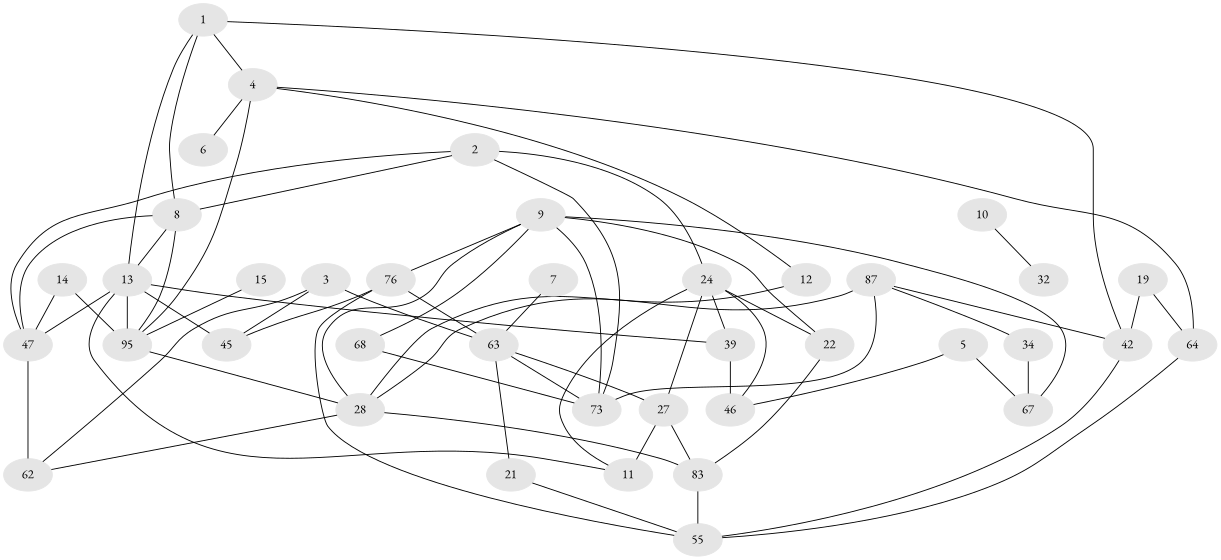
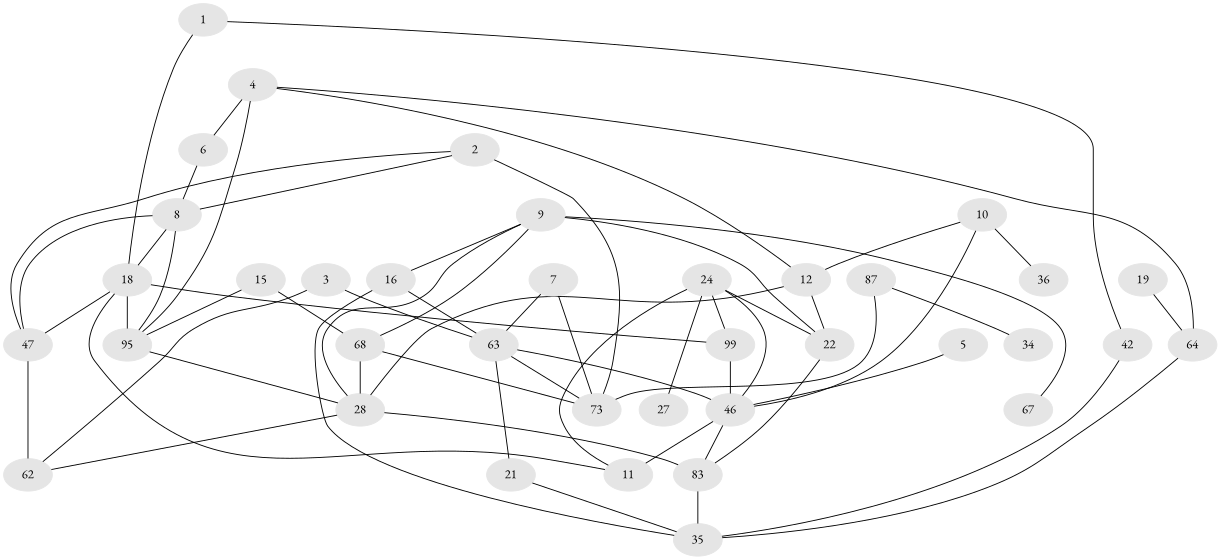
(228, 52) -> none
(174, 116) -> (191, 180)
(620, 177) -> none
none -> (892, 244)
(62, 280) -> none
(127, 280) -> (127, 280)
(391, 280) -> (391, 280)
(1044, 280) -> (1044, 280)
(551, 302) -> (360, 377)
(598, 309) -> (575, 345)
none -> (311, 312)
none -> (818, 312)
(999, 312) -> none
(1135, 312) -> none
(227, 345) -> none
(730, 345) -> (730, 345)
none -> (891, 352)
(583, 376) -> (620, 372)
(996, 377) -> none
(1028, 377) -> none
(646, 442) -> (679, 442)
(681, 442) -> (714, 442)
(698, 540) -> (698, 540)
